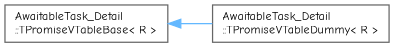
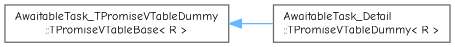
(86, 24) -> (117, 24)
